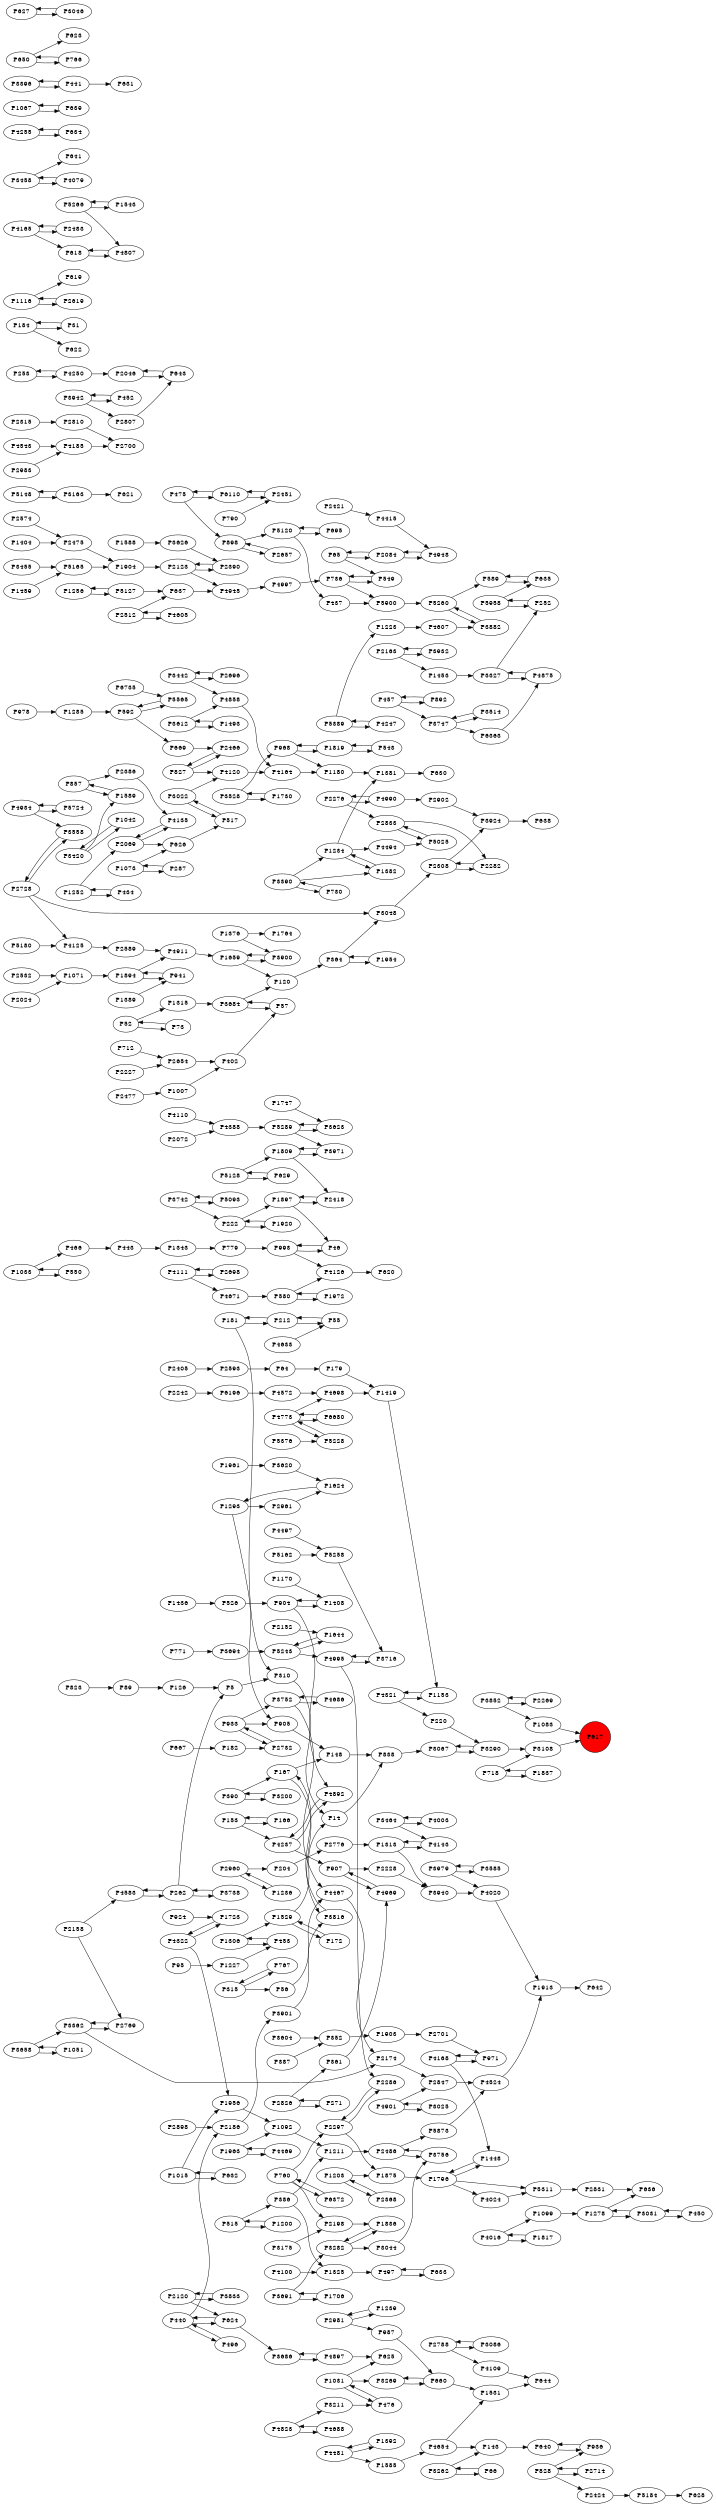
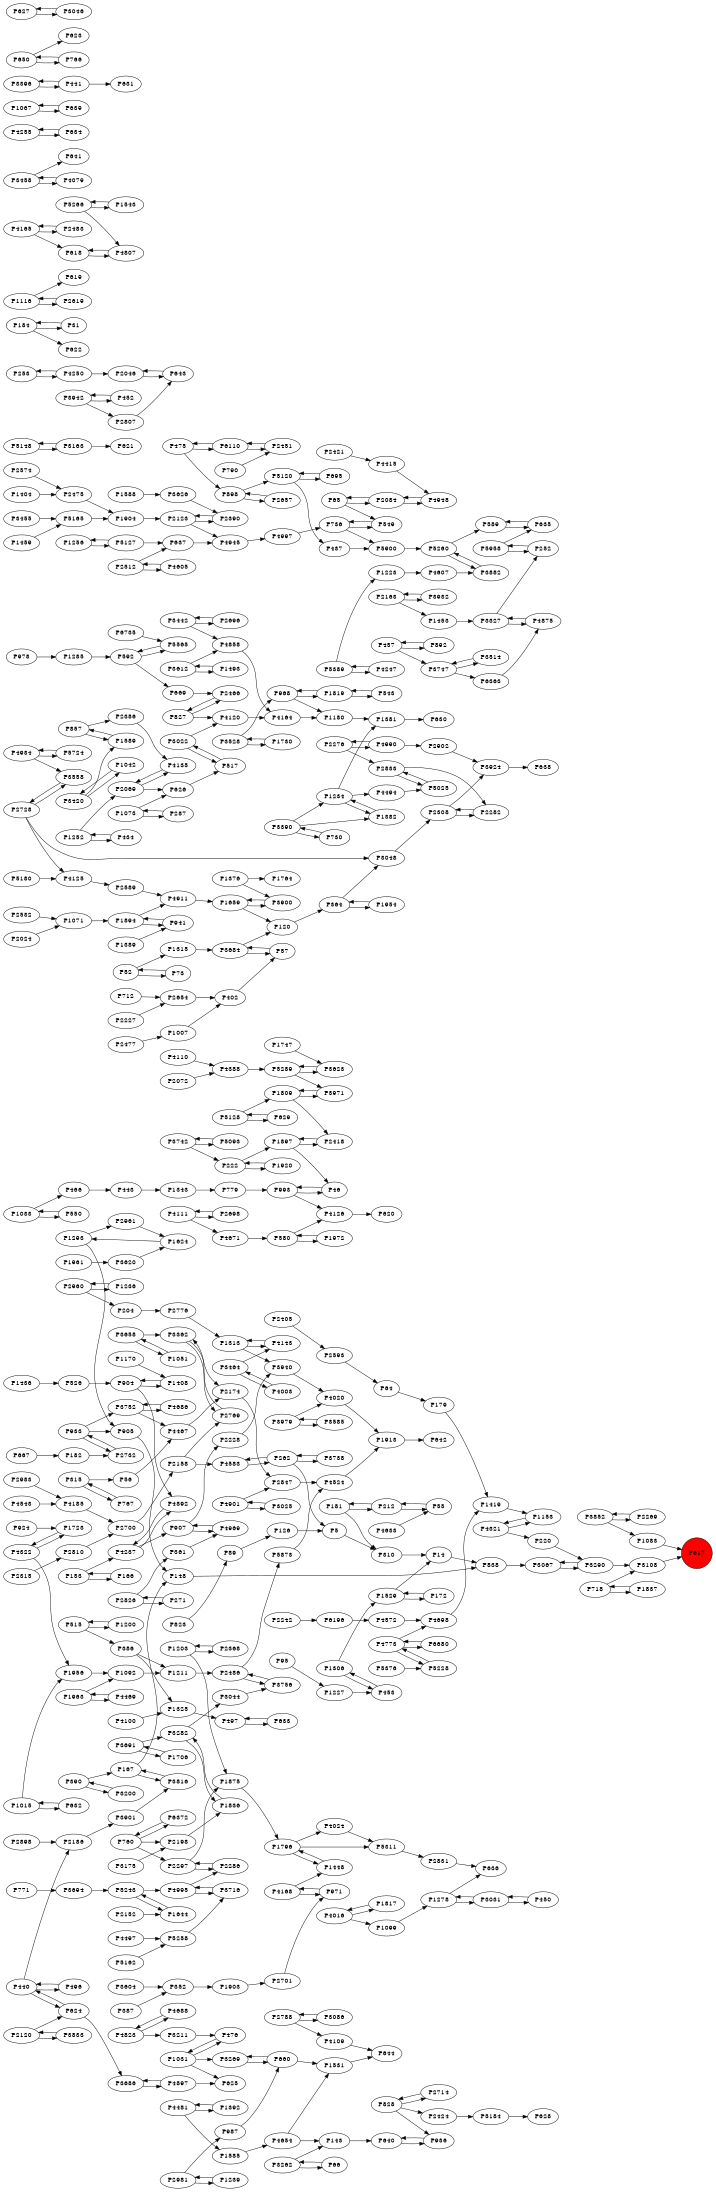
none -> (156, 1499)
